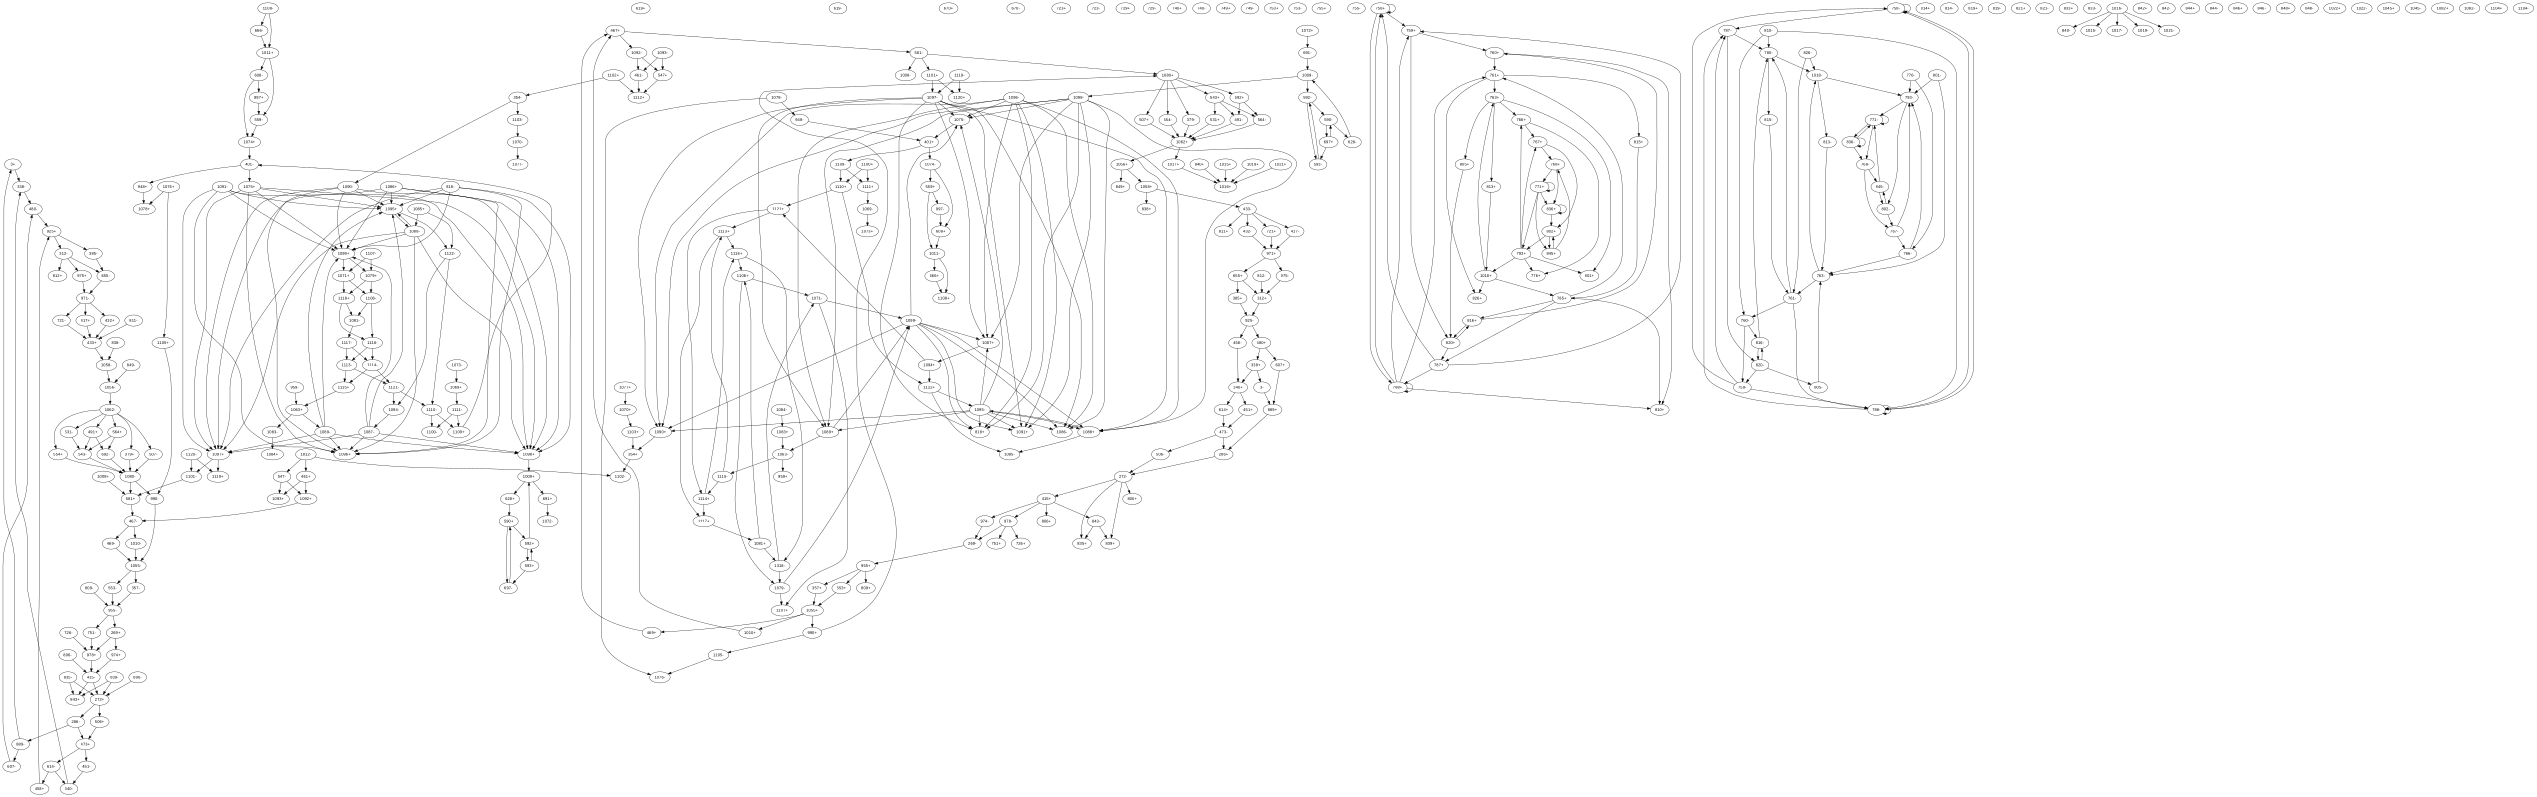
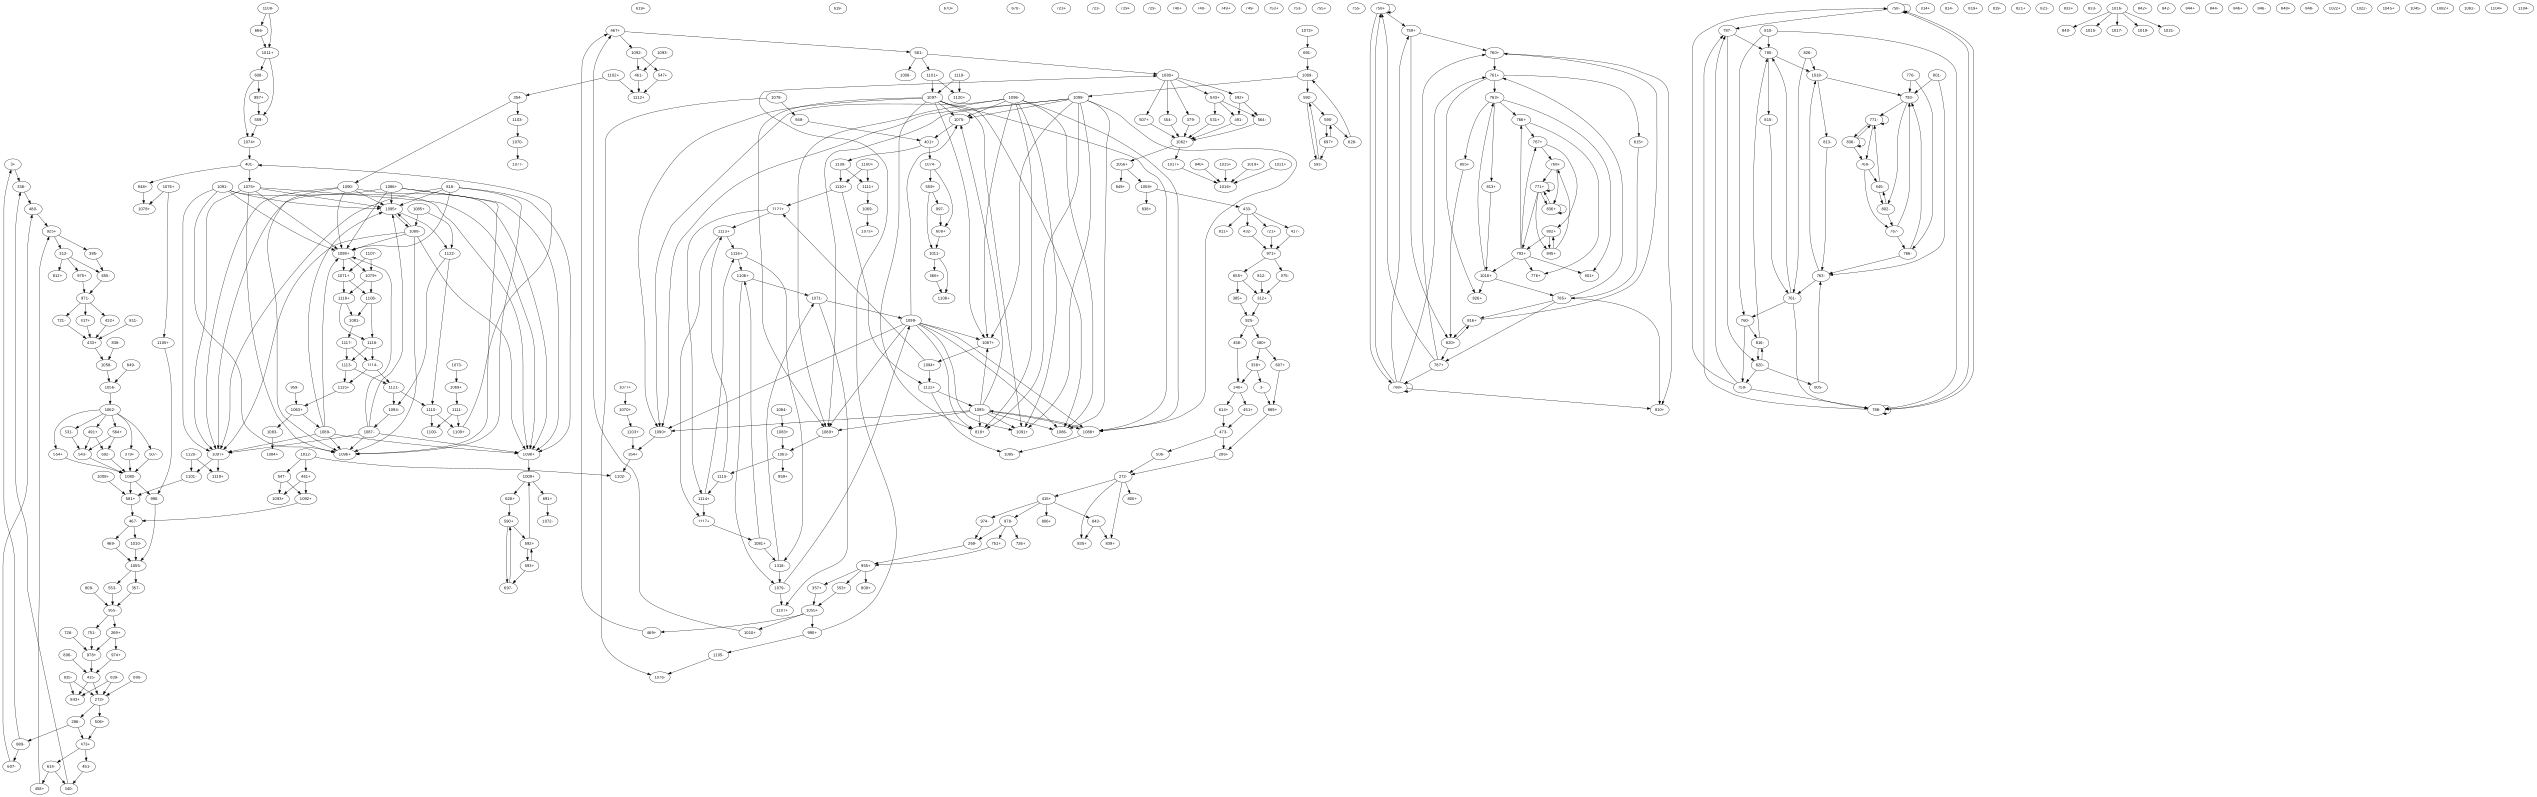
(663, 63) -> none
(1680, 173) -> (1423, 190)
(1551, 219) -> (1548, 199)
(871, 378) -> (868, 374)
none -> (934, 559)
